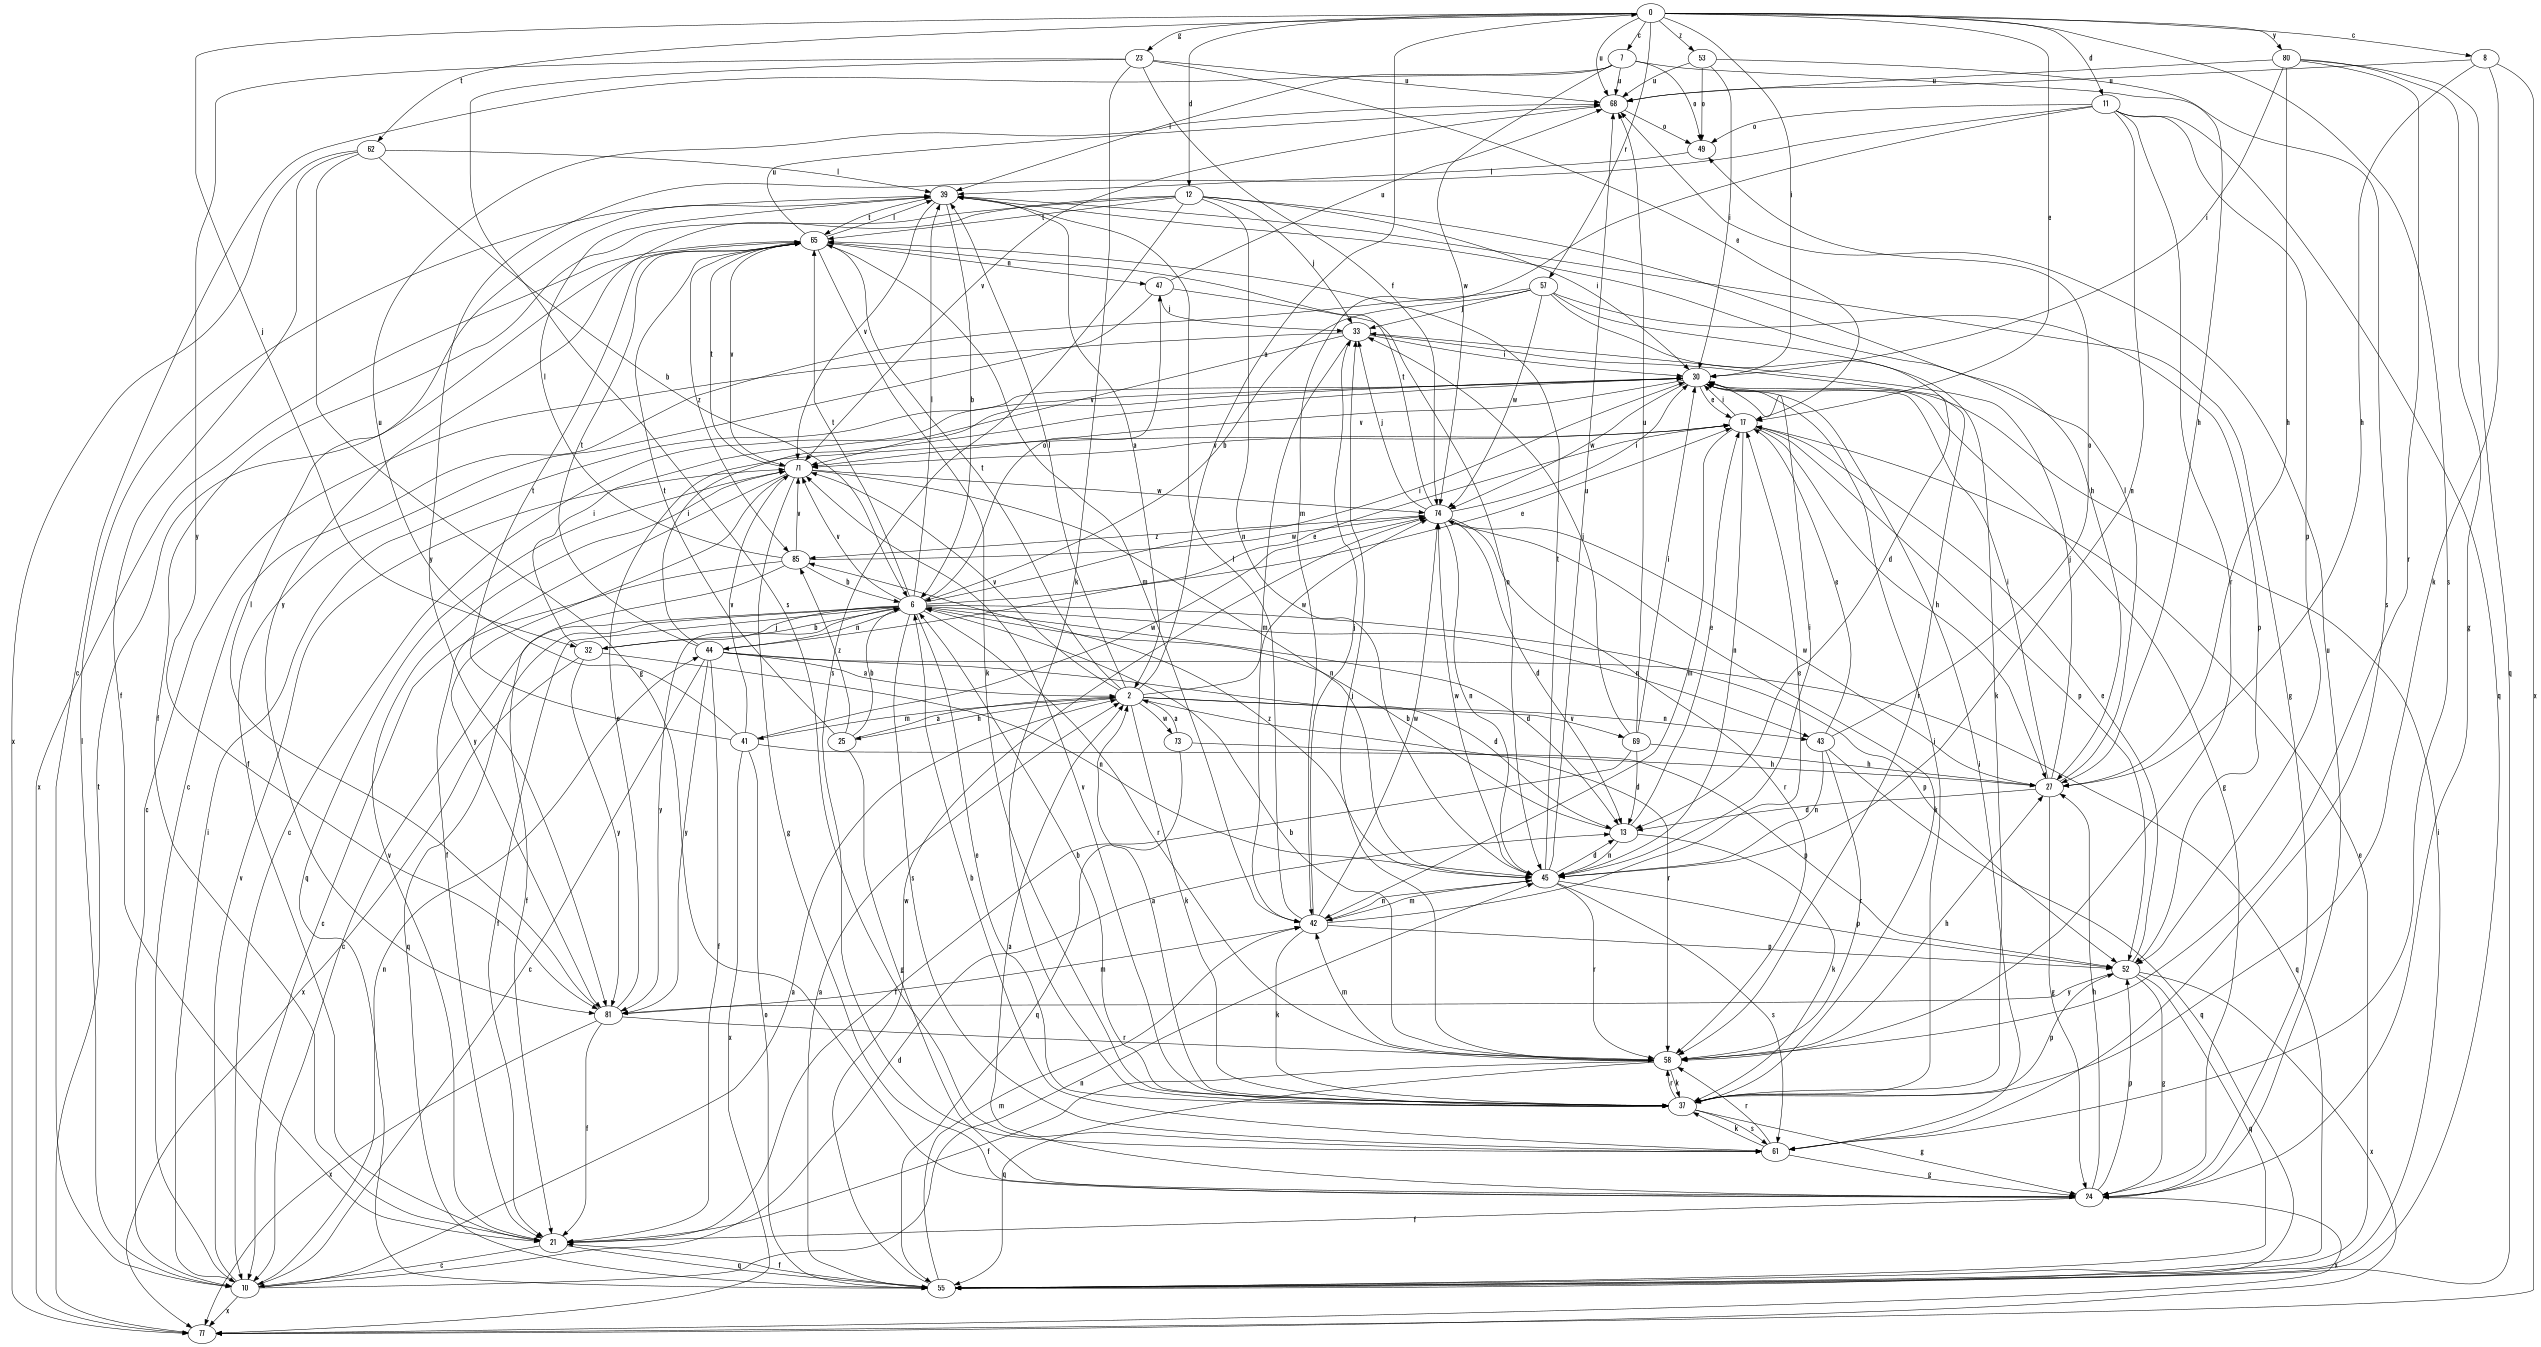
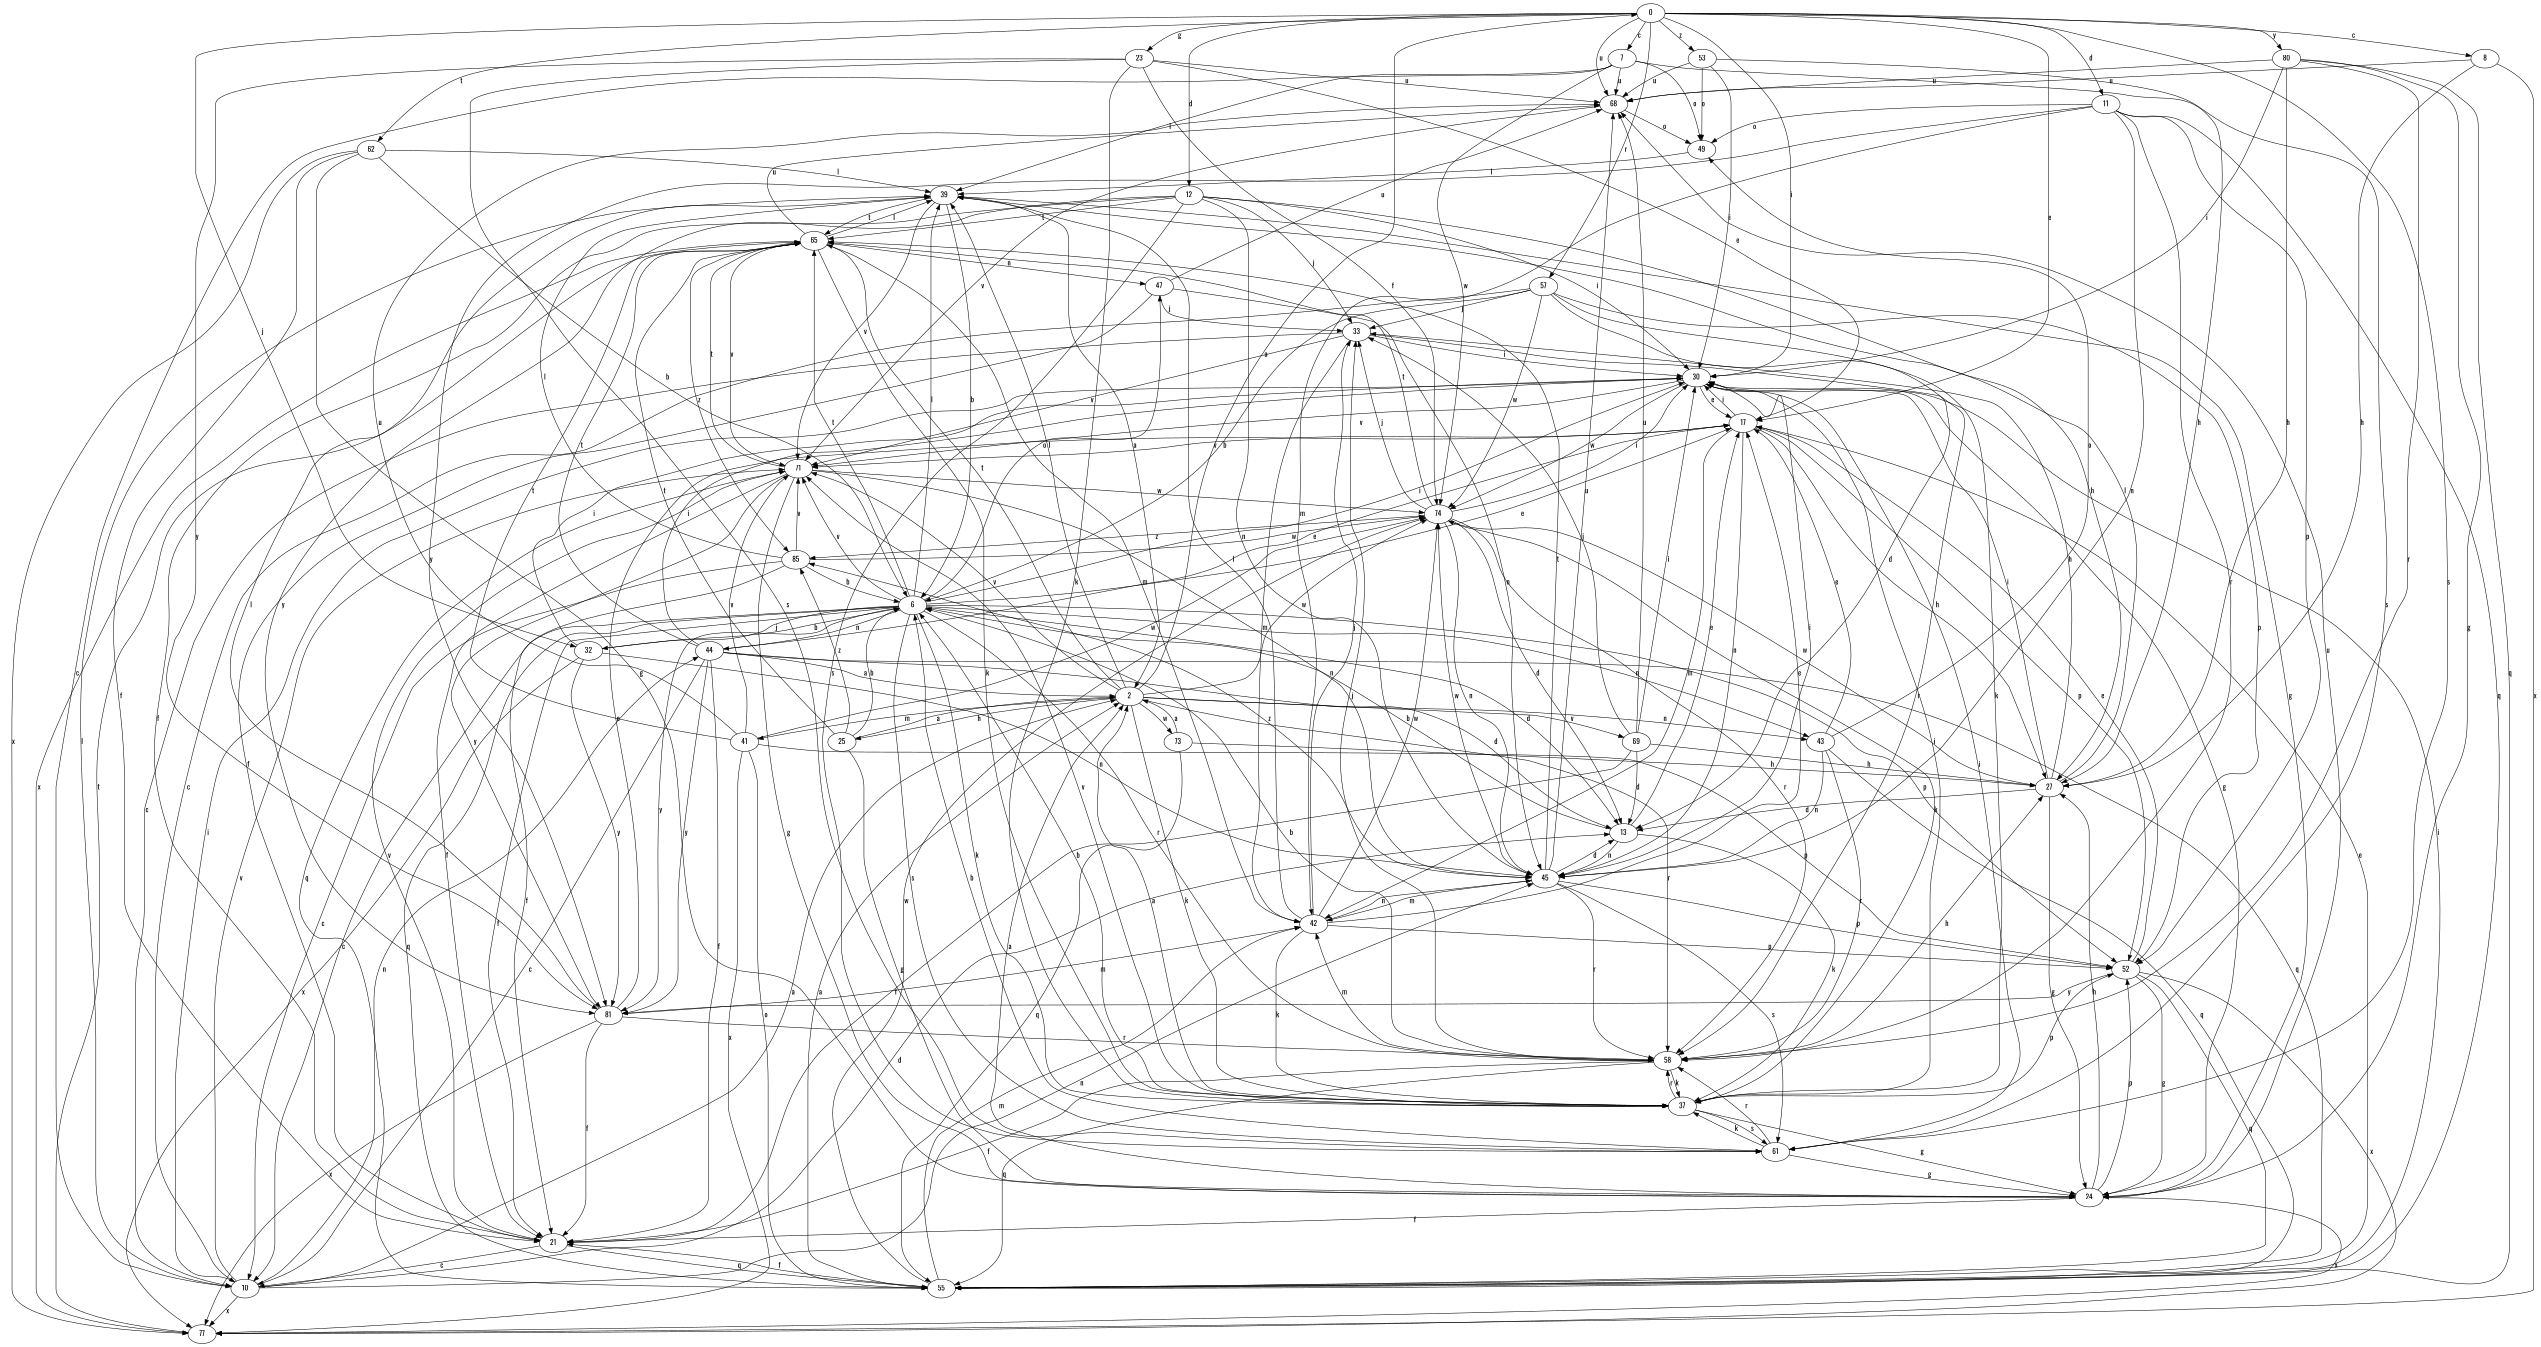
(677, 453) -> none
(2070, 560) -> (2070, 560)
(2380, 827) -> none
(977, 856) -> (977, 856)
